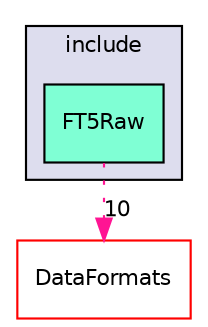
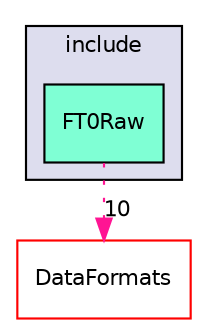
(104, 123) -> (104, 123)
